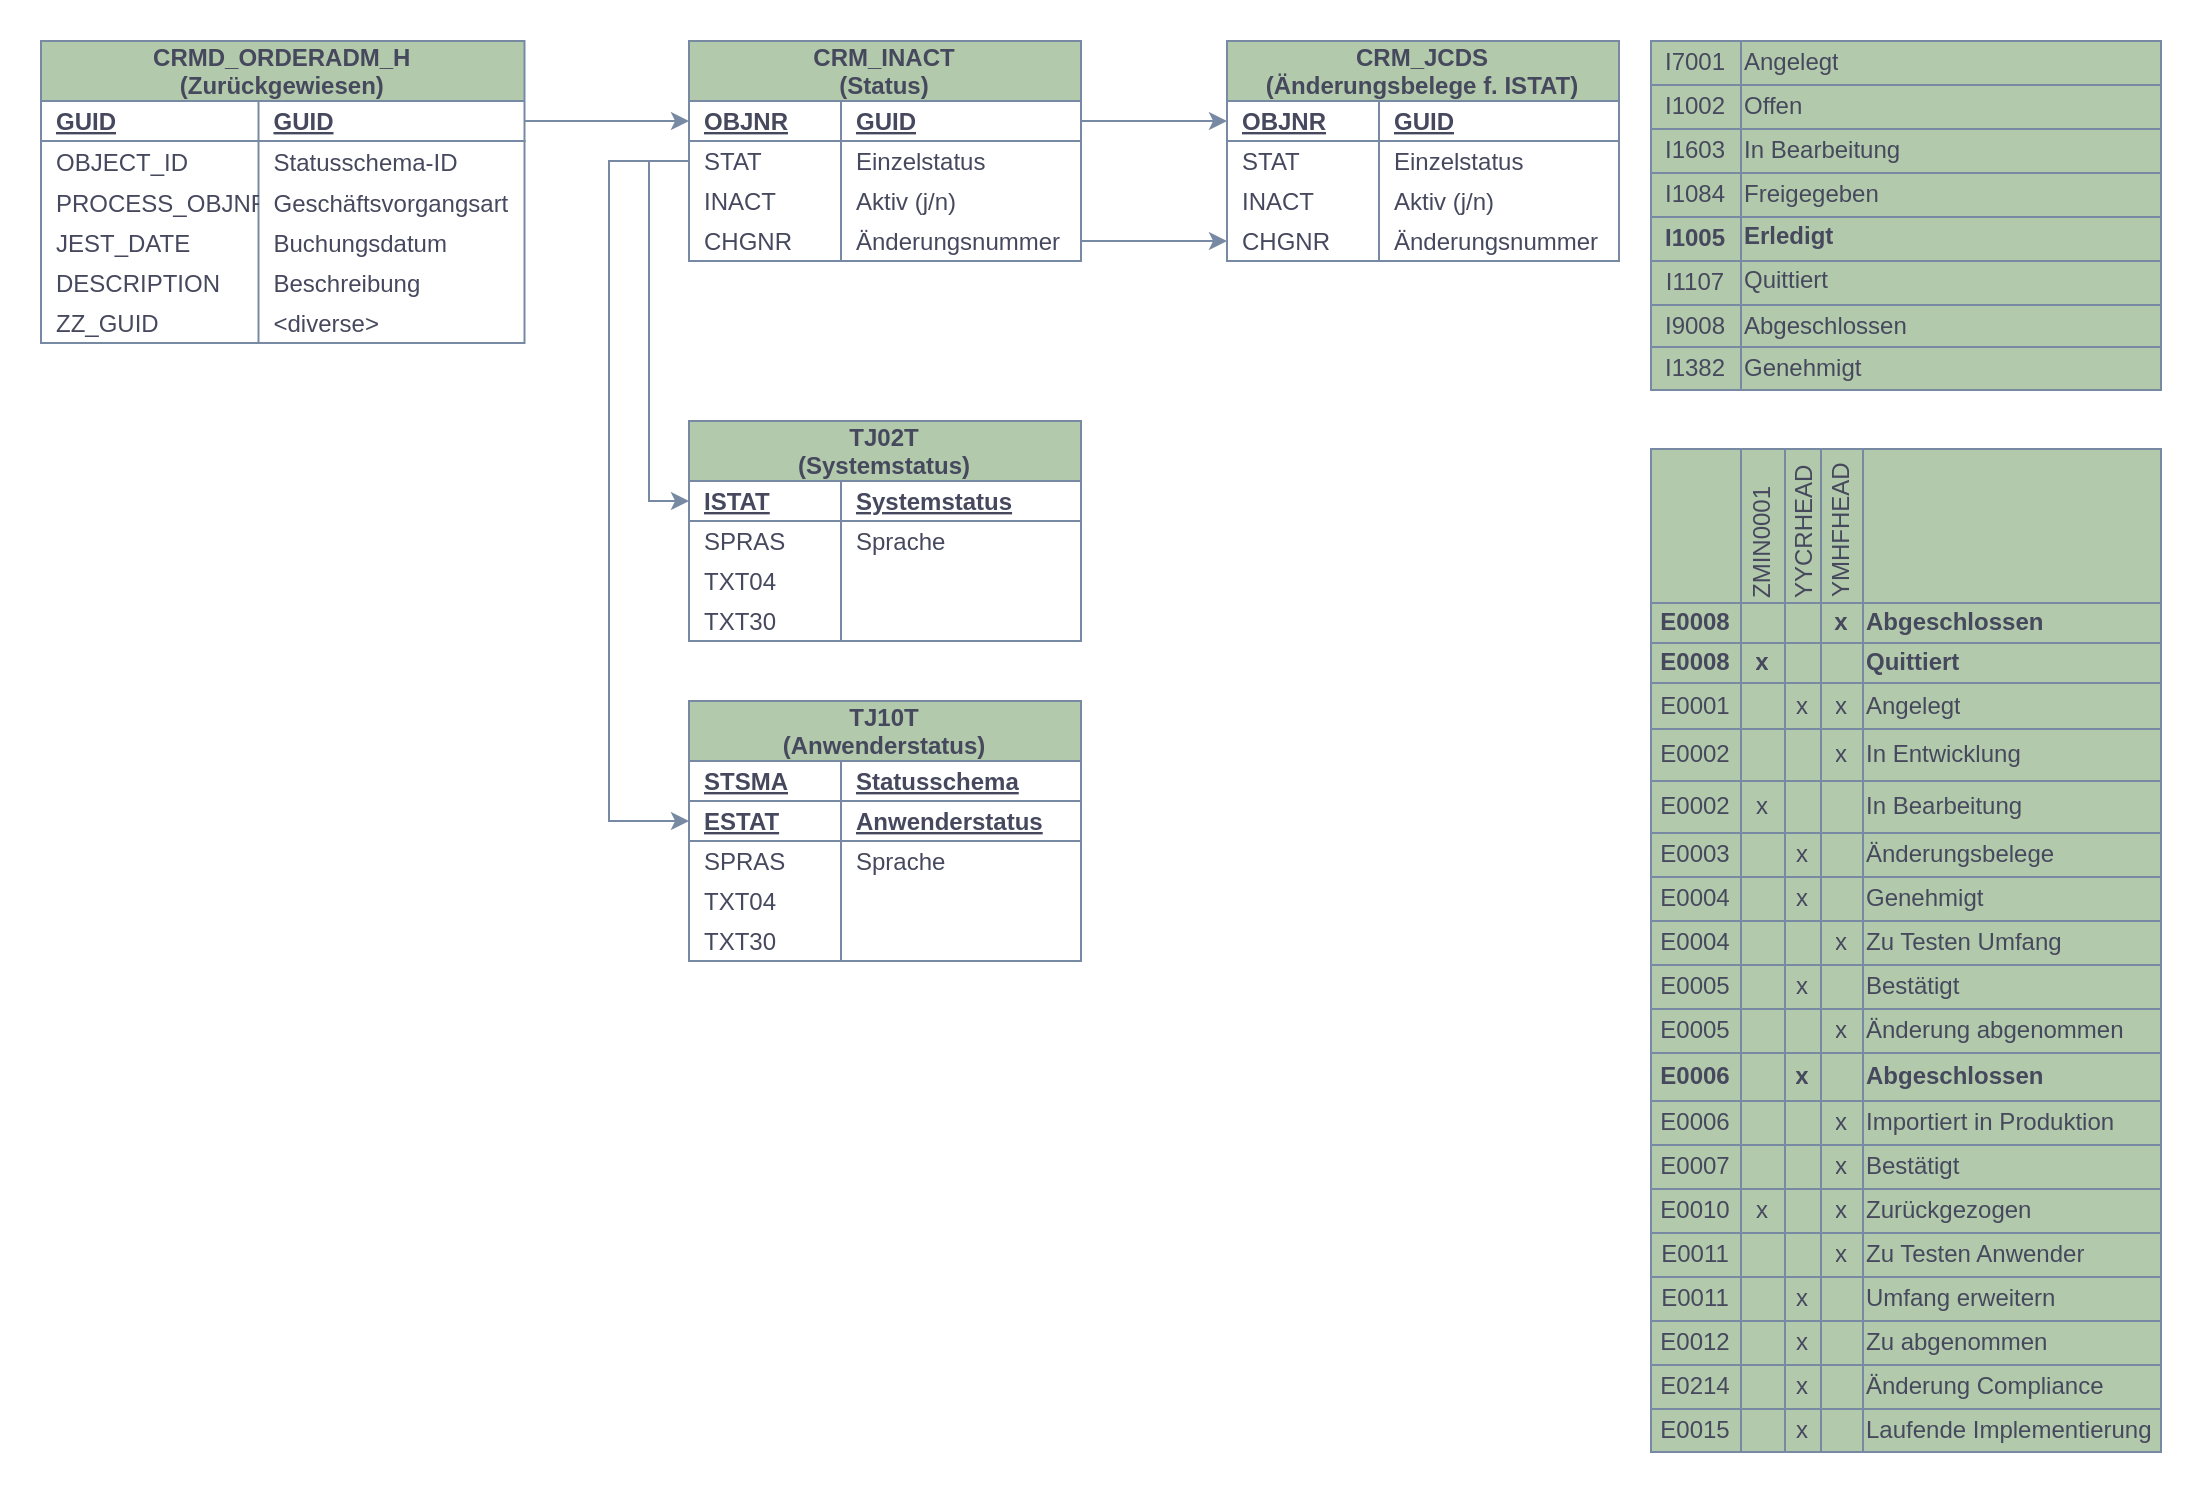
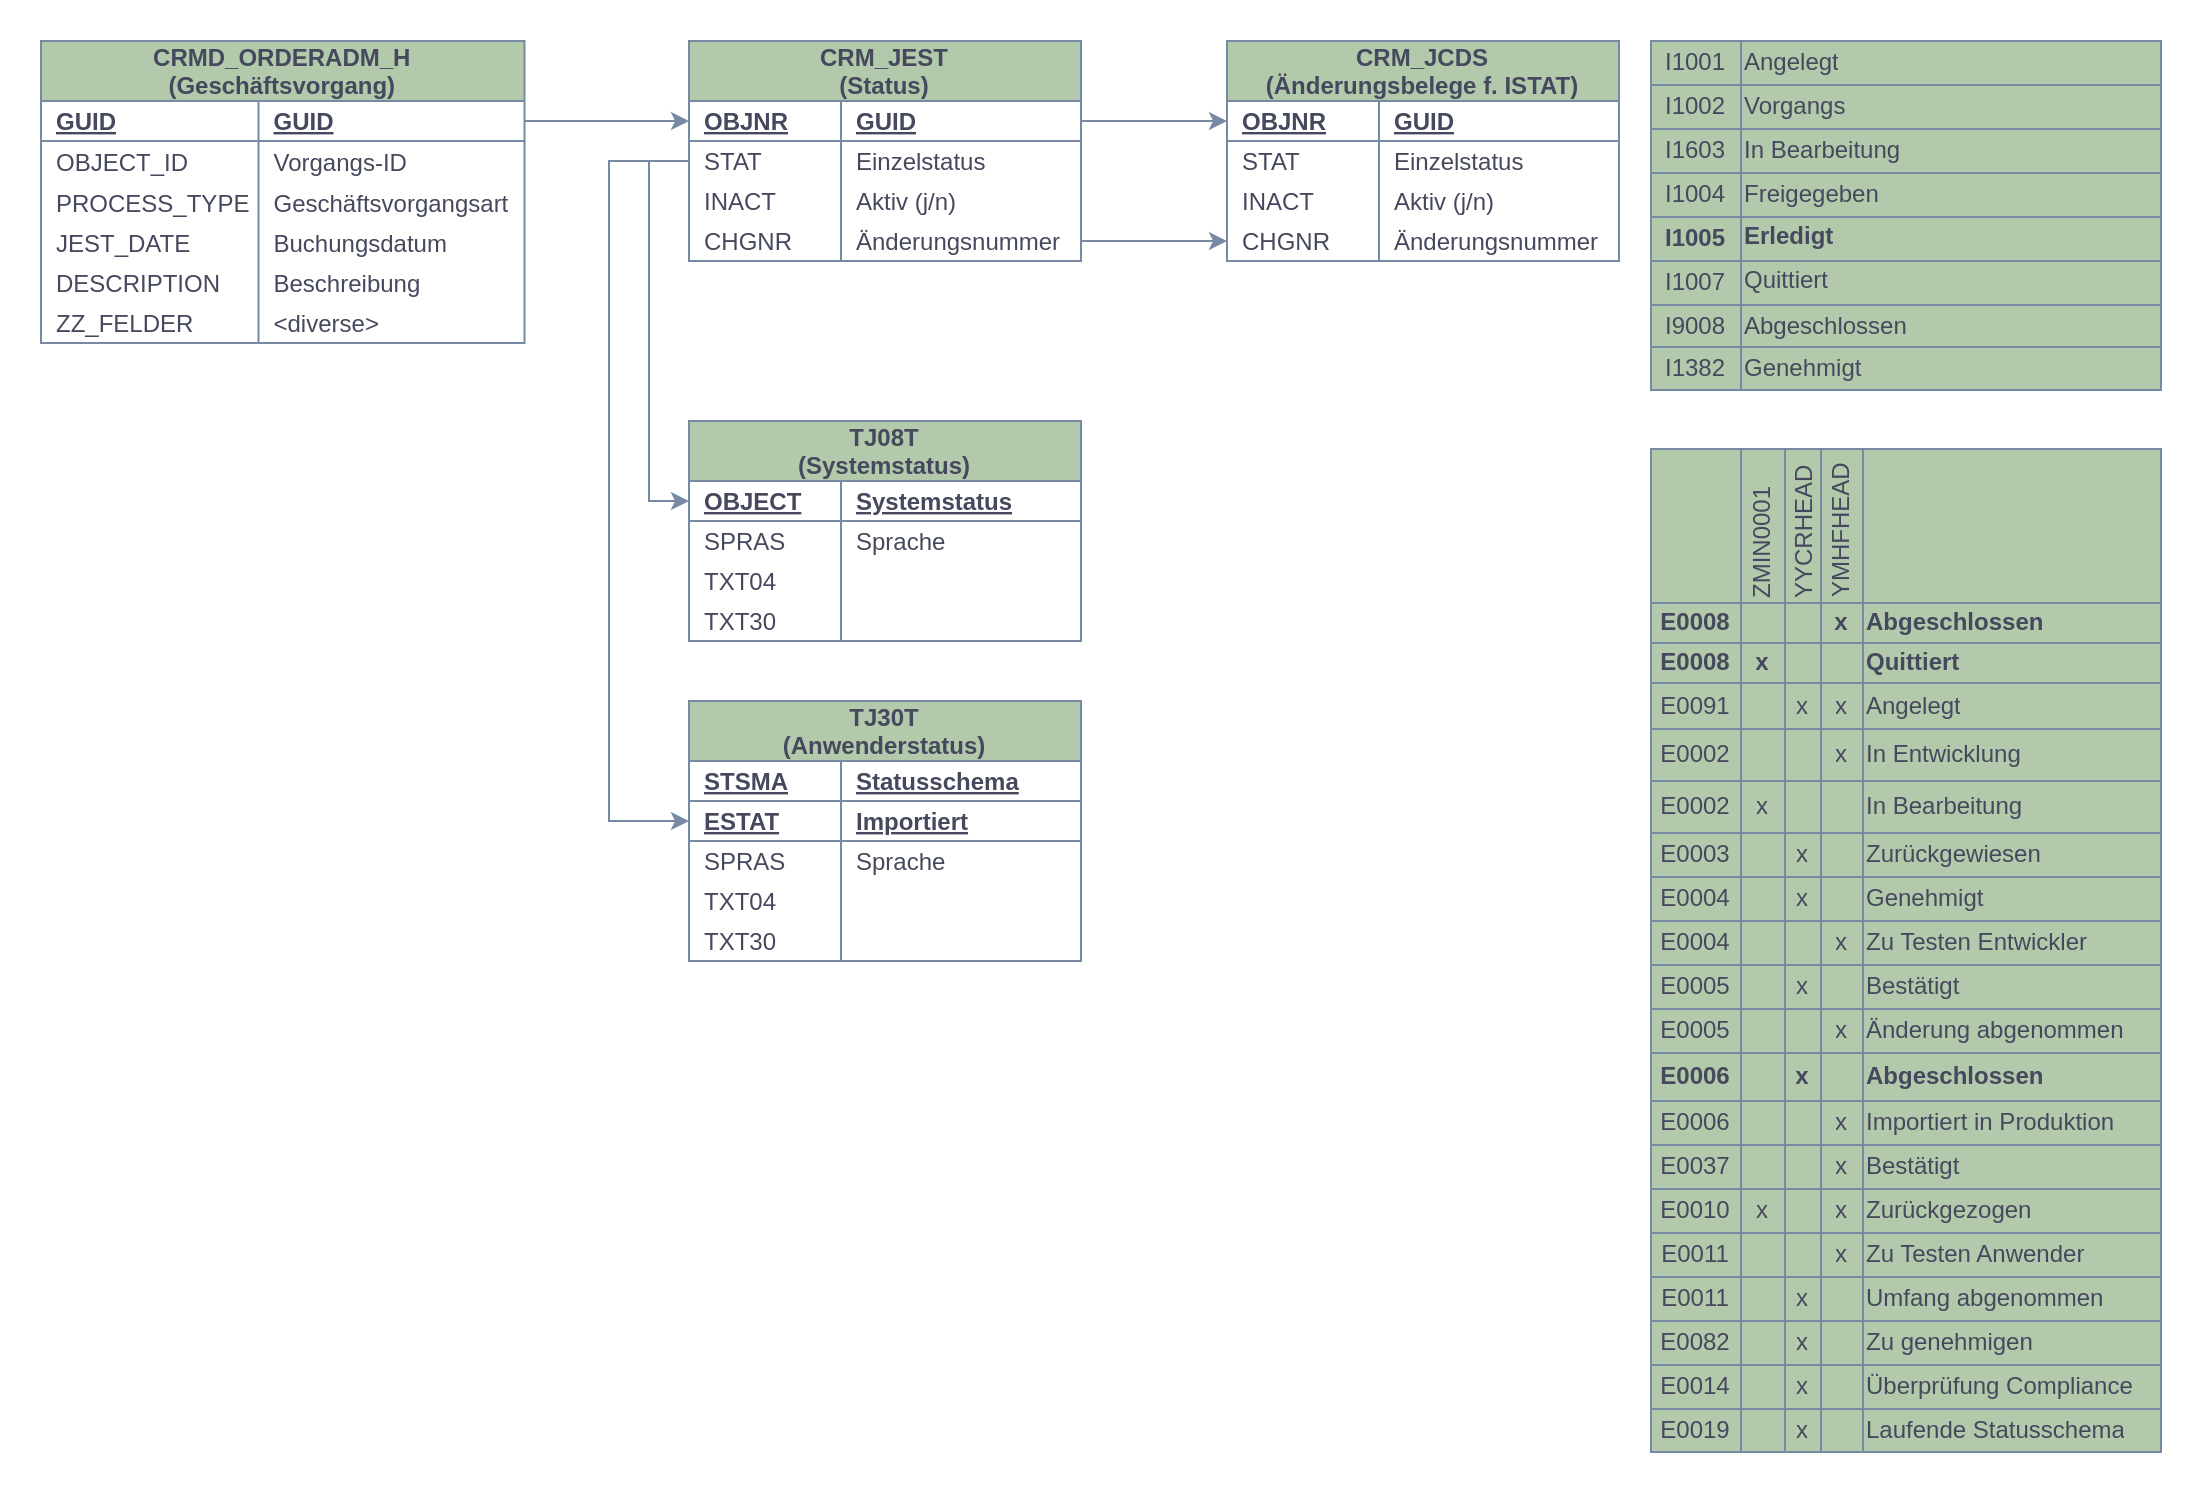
(282, 58) -> (282, 58)
(884, 58) -> (884, 58)
(1696, 63) -> (1696, 63)
(1779, 107) -> (1799, 107)
(374, 163) -> (347, 163)
(1696, 195) -> (1696, 195)
(143, 204) -> (137, 204)
(1696, 283) -> (1696, 283)
(103, 324) -> (116, 324)
(884, 438) -> (884, 438)
(738, 502) -> (744, 502)
(1696, 707) -> (1696, 707)
(884, 718) -> (884, 718)
(950, 822) -> (920, 822)
(1965, 855) -> (1958, 855)
(1968, 943) -> (1989, 943)
(1696, 1167) -> (1696, 1167)
(1968, 1299) -> (1978, 1299)
(1696, 1343) -> (1696, 1343)
(1951, 1343) -> (1948, 1343)
(1696, 1387) -> (1696, 1387)
(1985, 1387) -> (2005, 1387)
(1696, 1431) -> (1696, 1431)
(2014, 1431) -> (2005, 1431)
